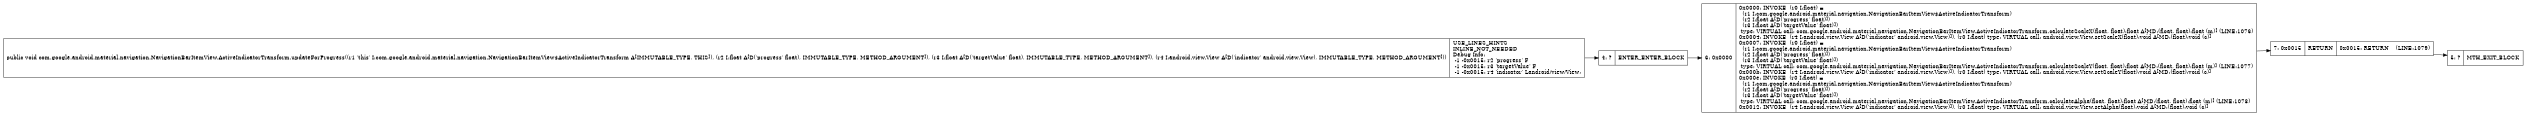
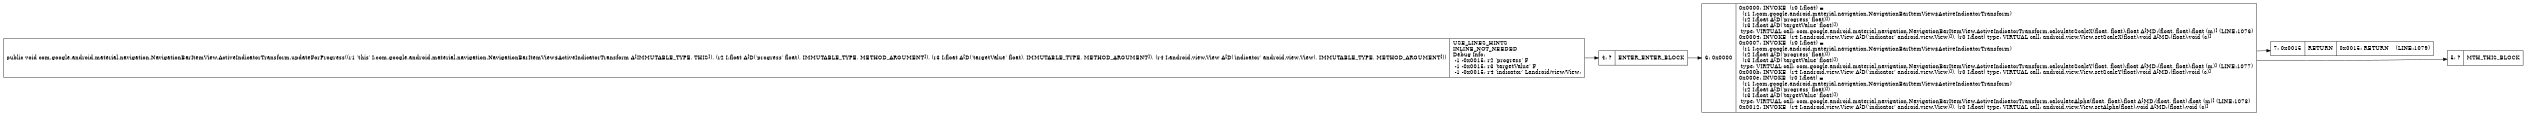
(2438, 55) -> (2350, 60)
(2493, 58) -> (2493, 58)
